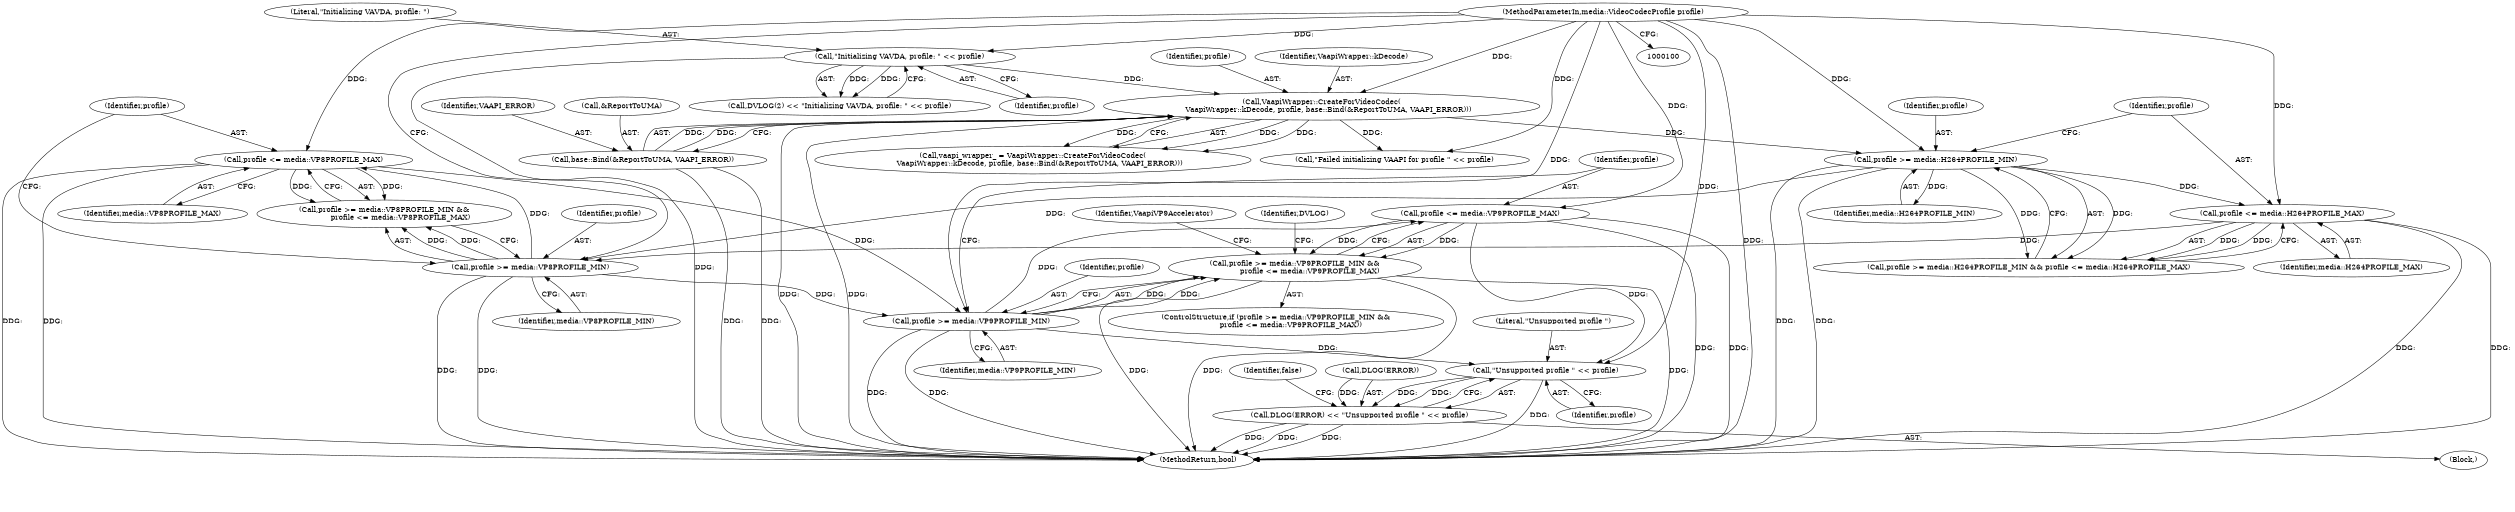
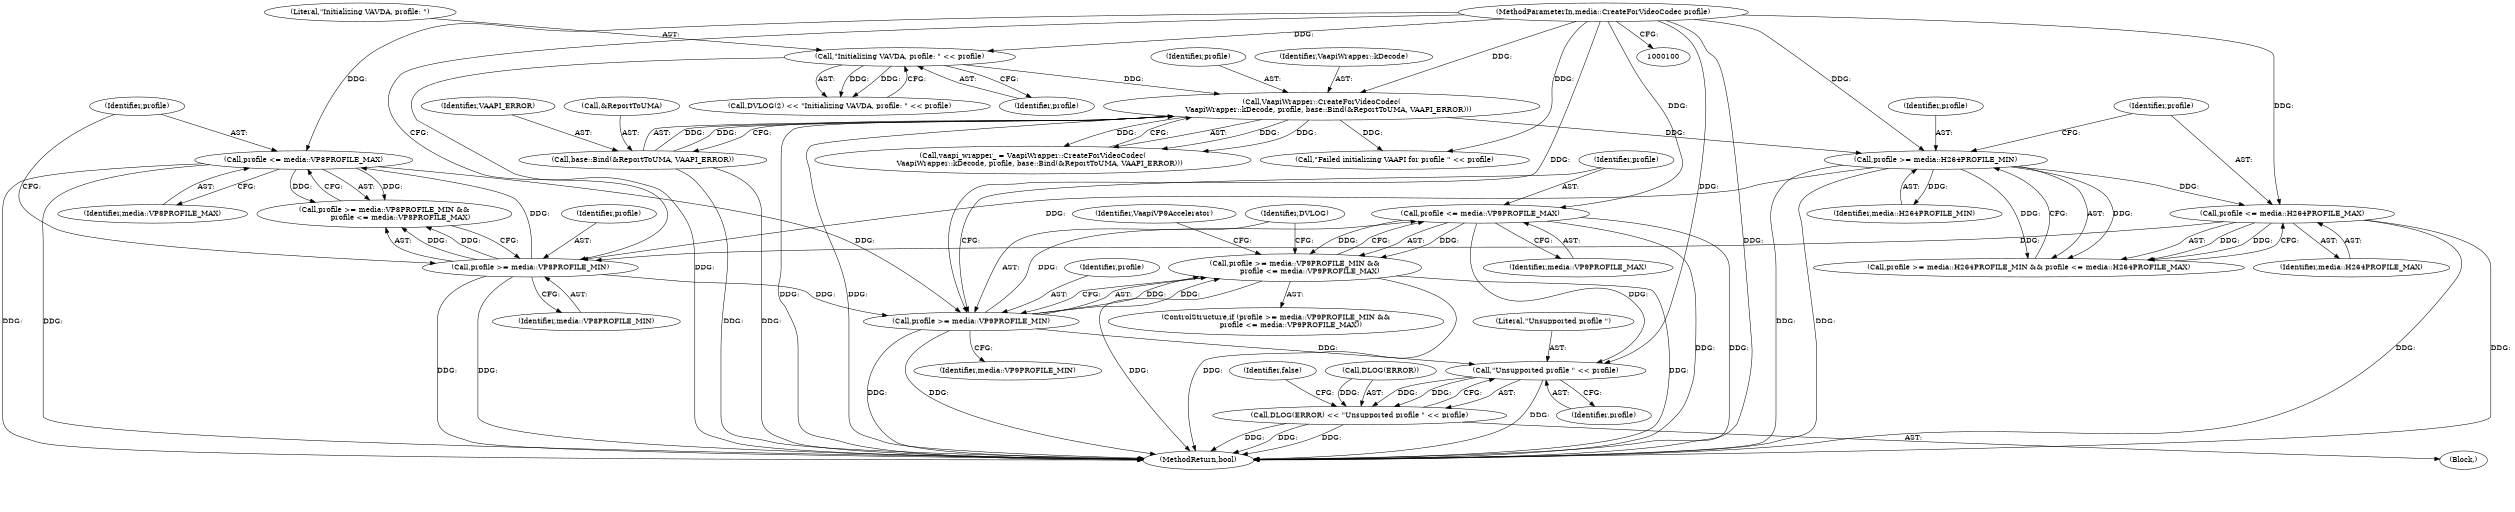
(1603, 12) -> (1603, 12)
none -> (1578, 268)
(997, 347) -> (1103, 229)
